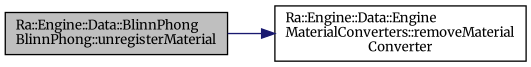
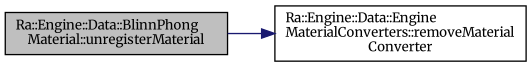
(116, 34) -> (116, 34)
